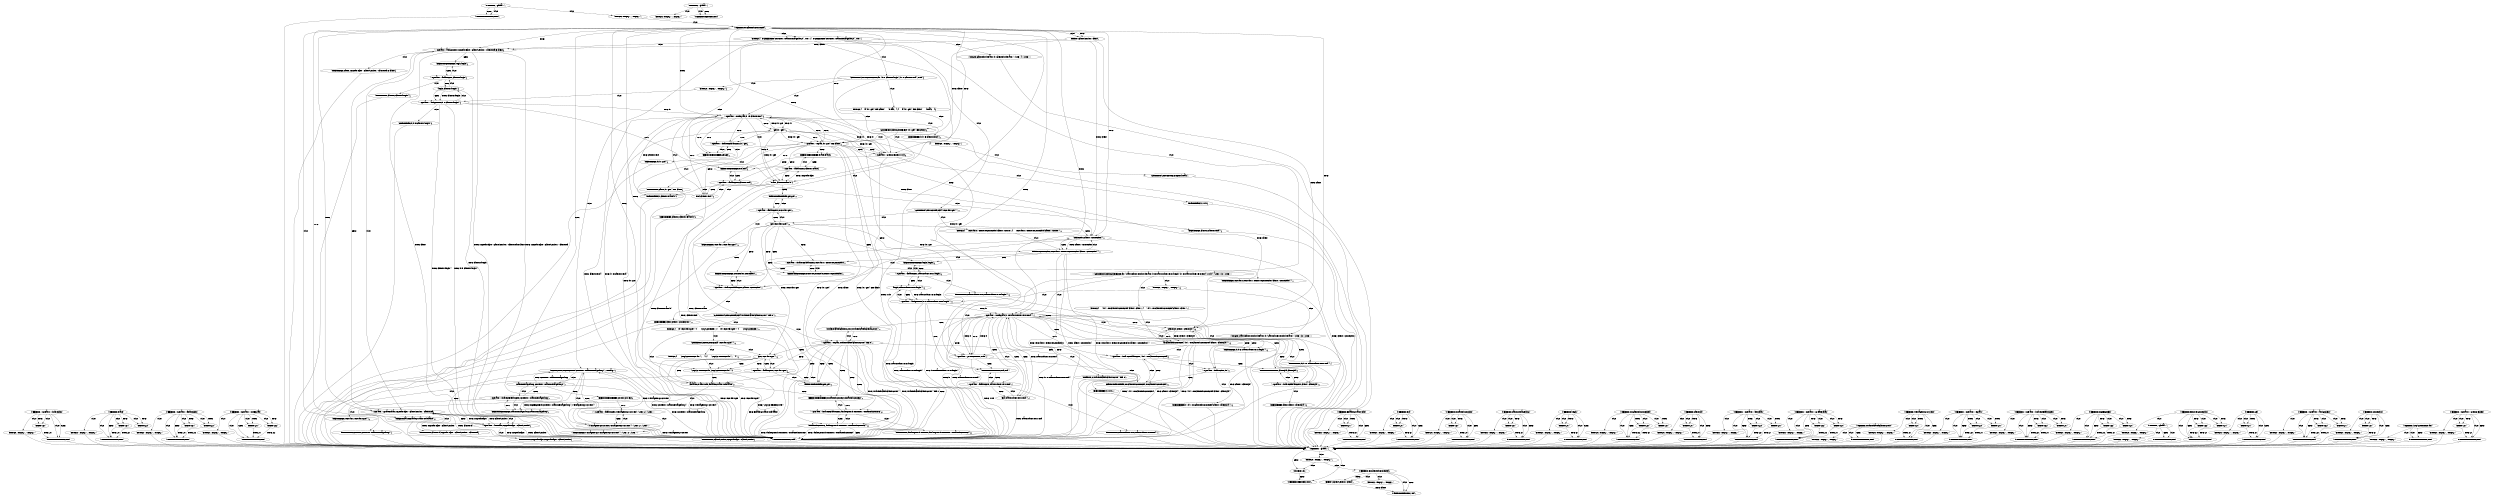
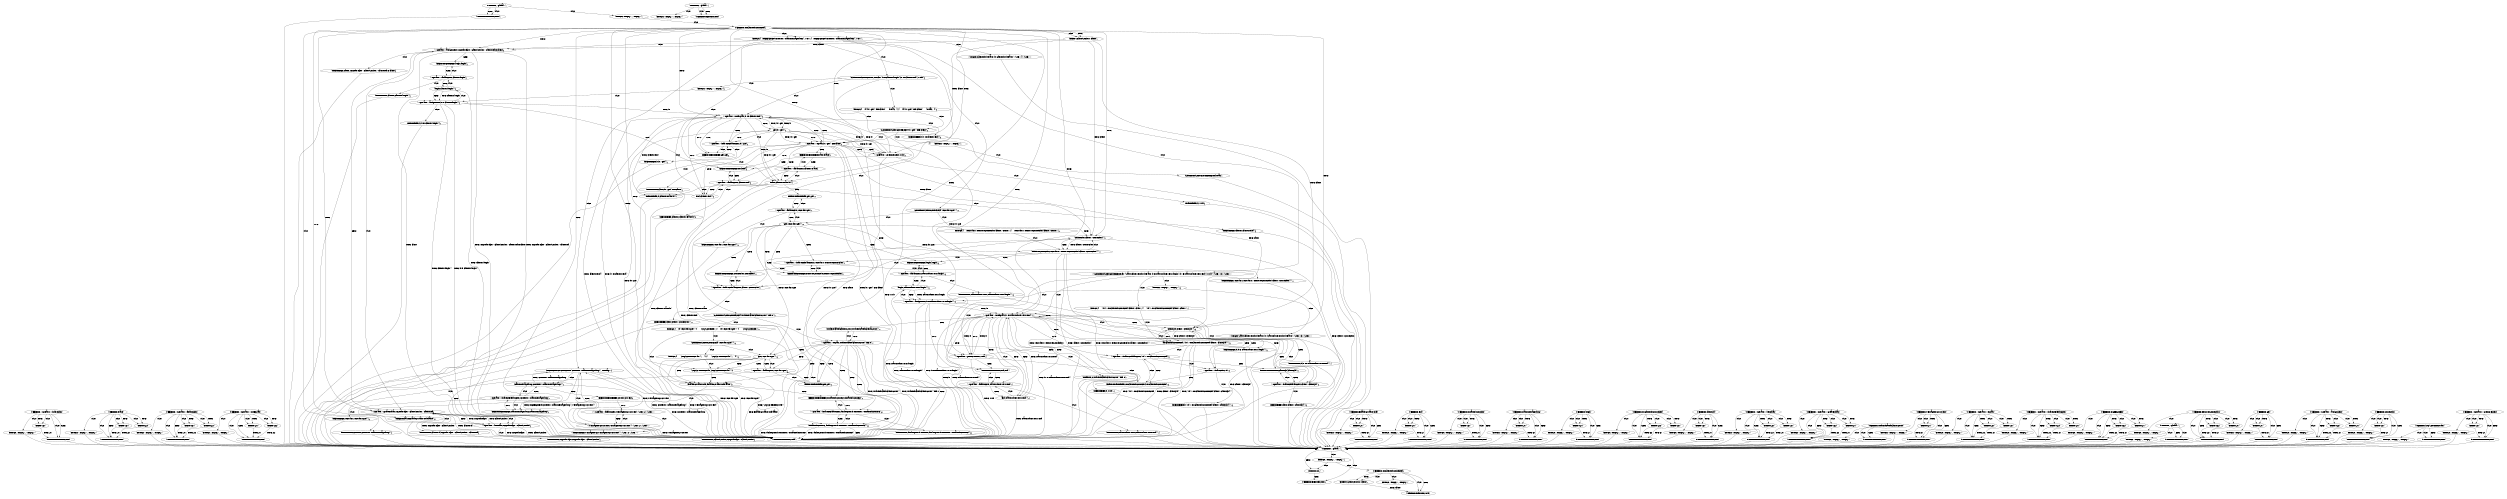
(805, 176) -> (797, 176)
